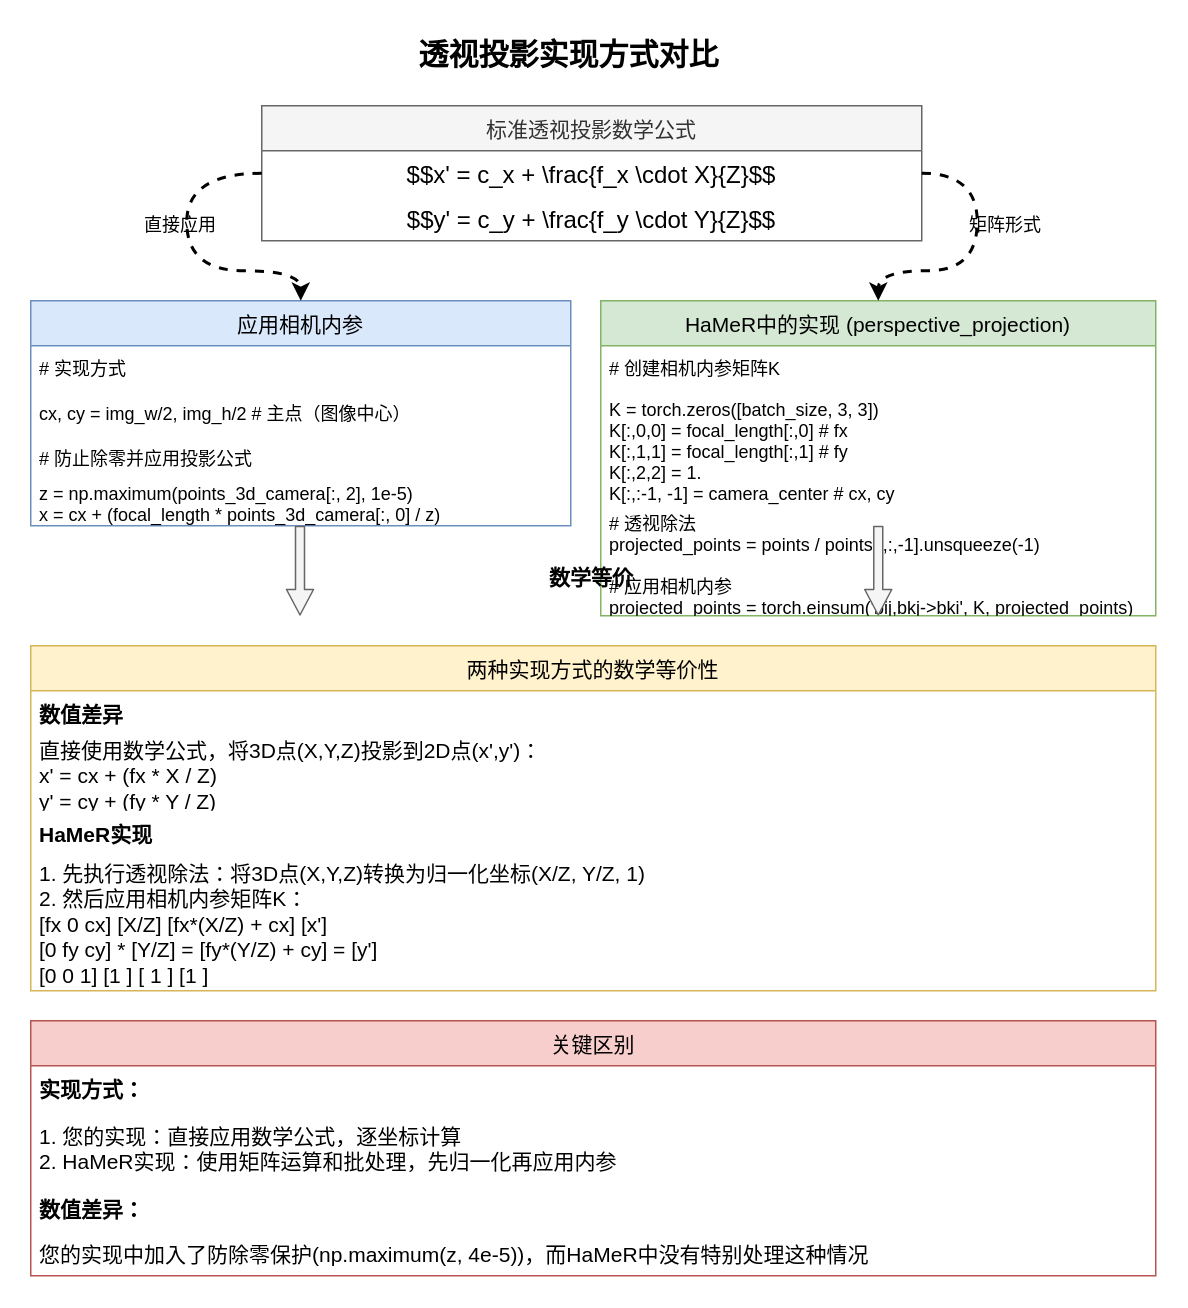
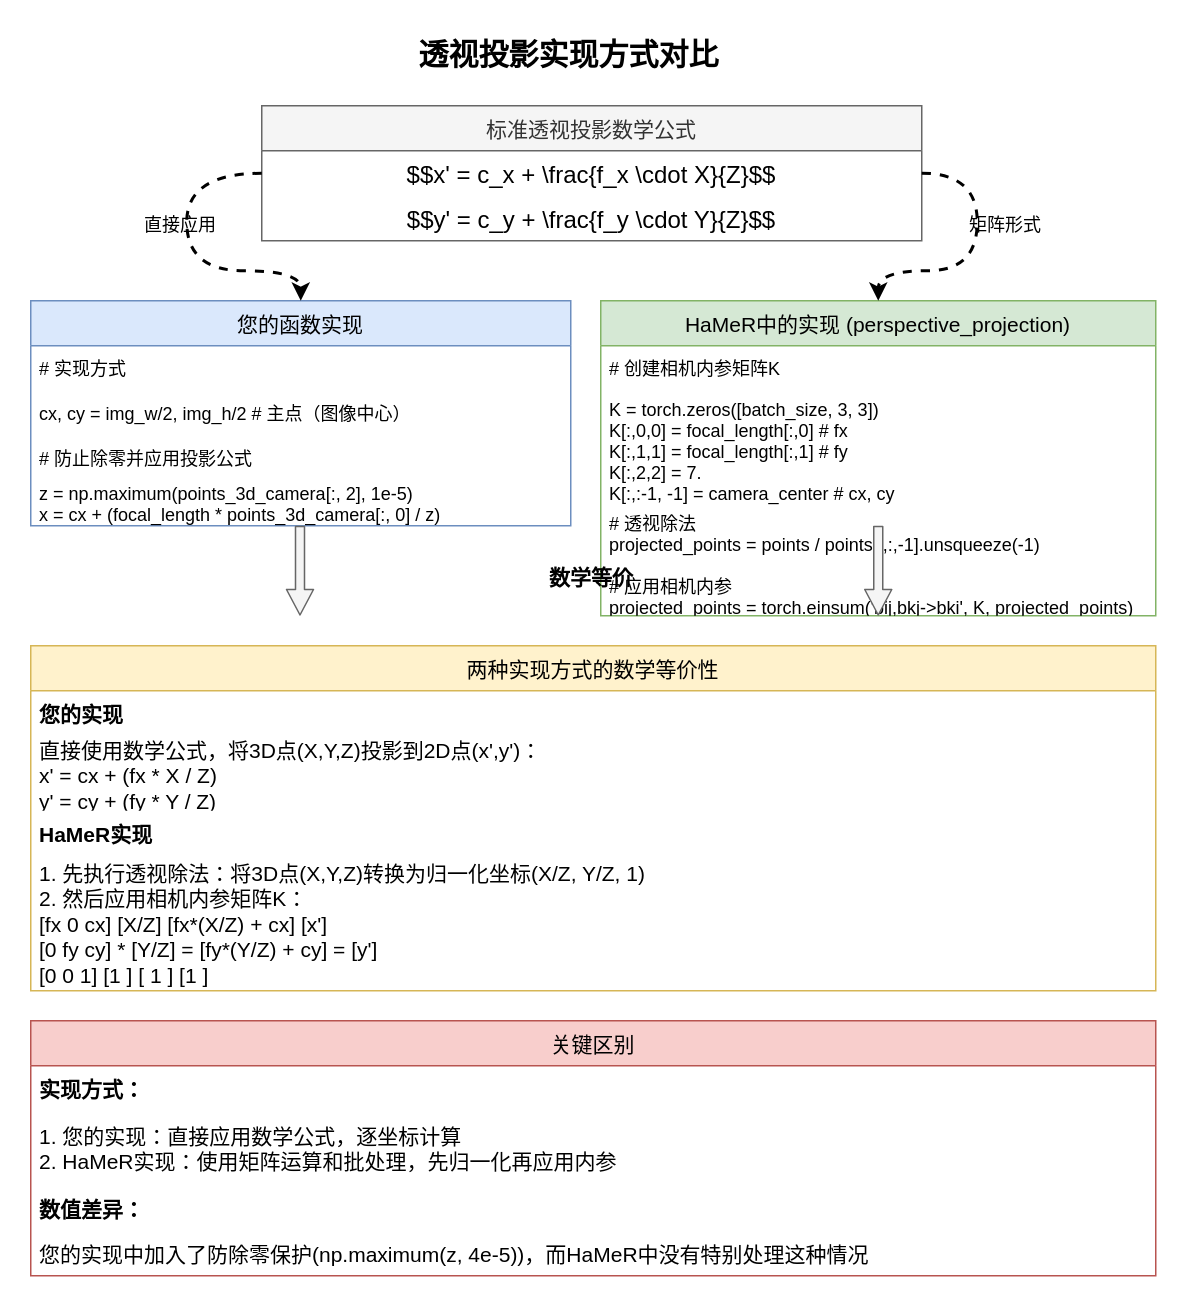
(300, 325) -> (300, 325)
(767, 410) -> (767, 410)
(81, 715) -> (81, 715)
